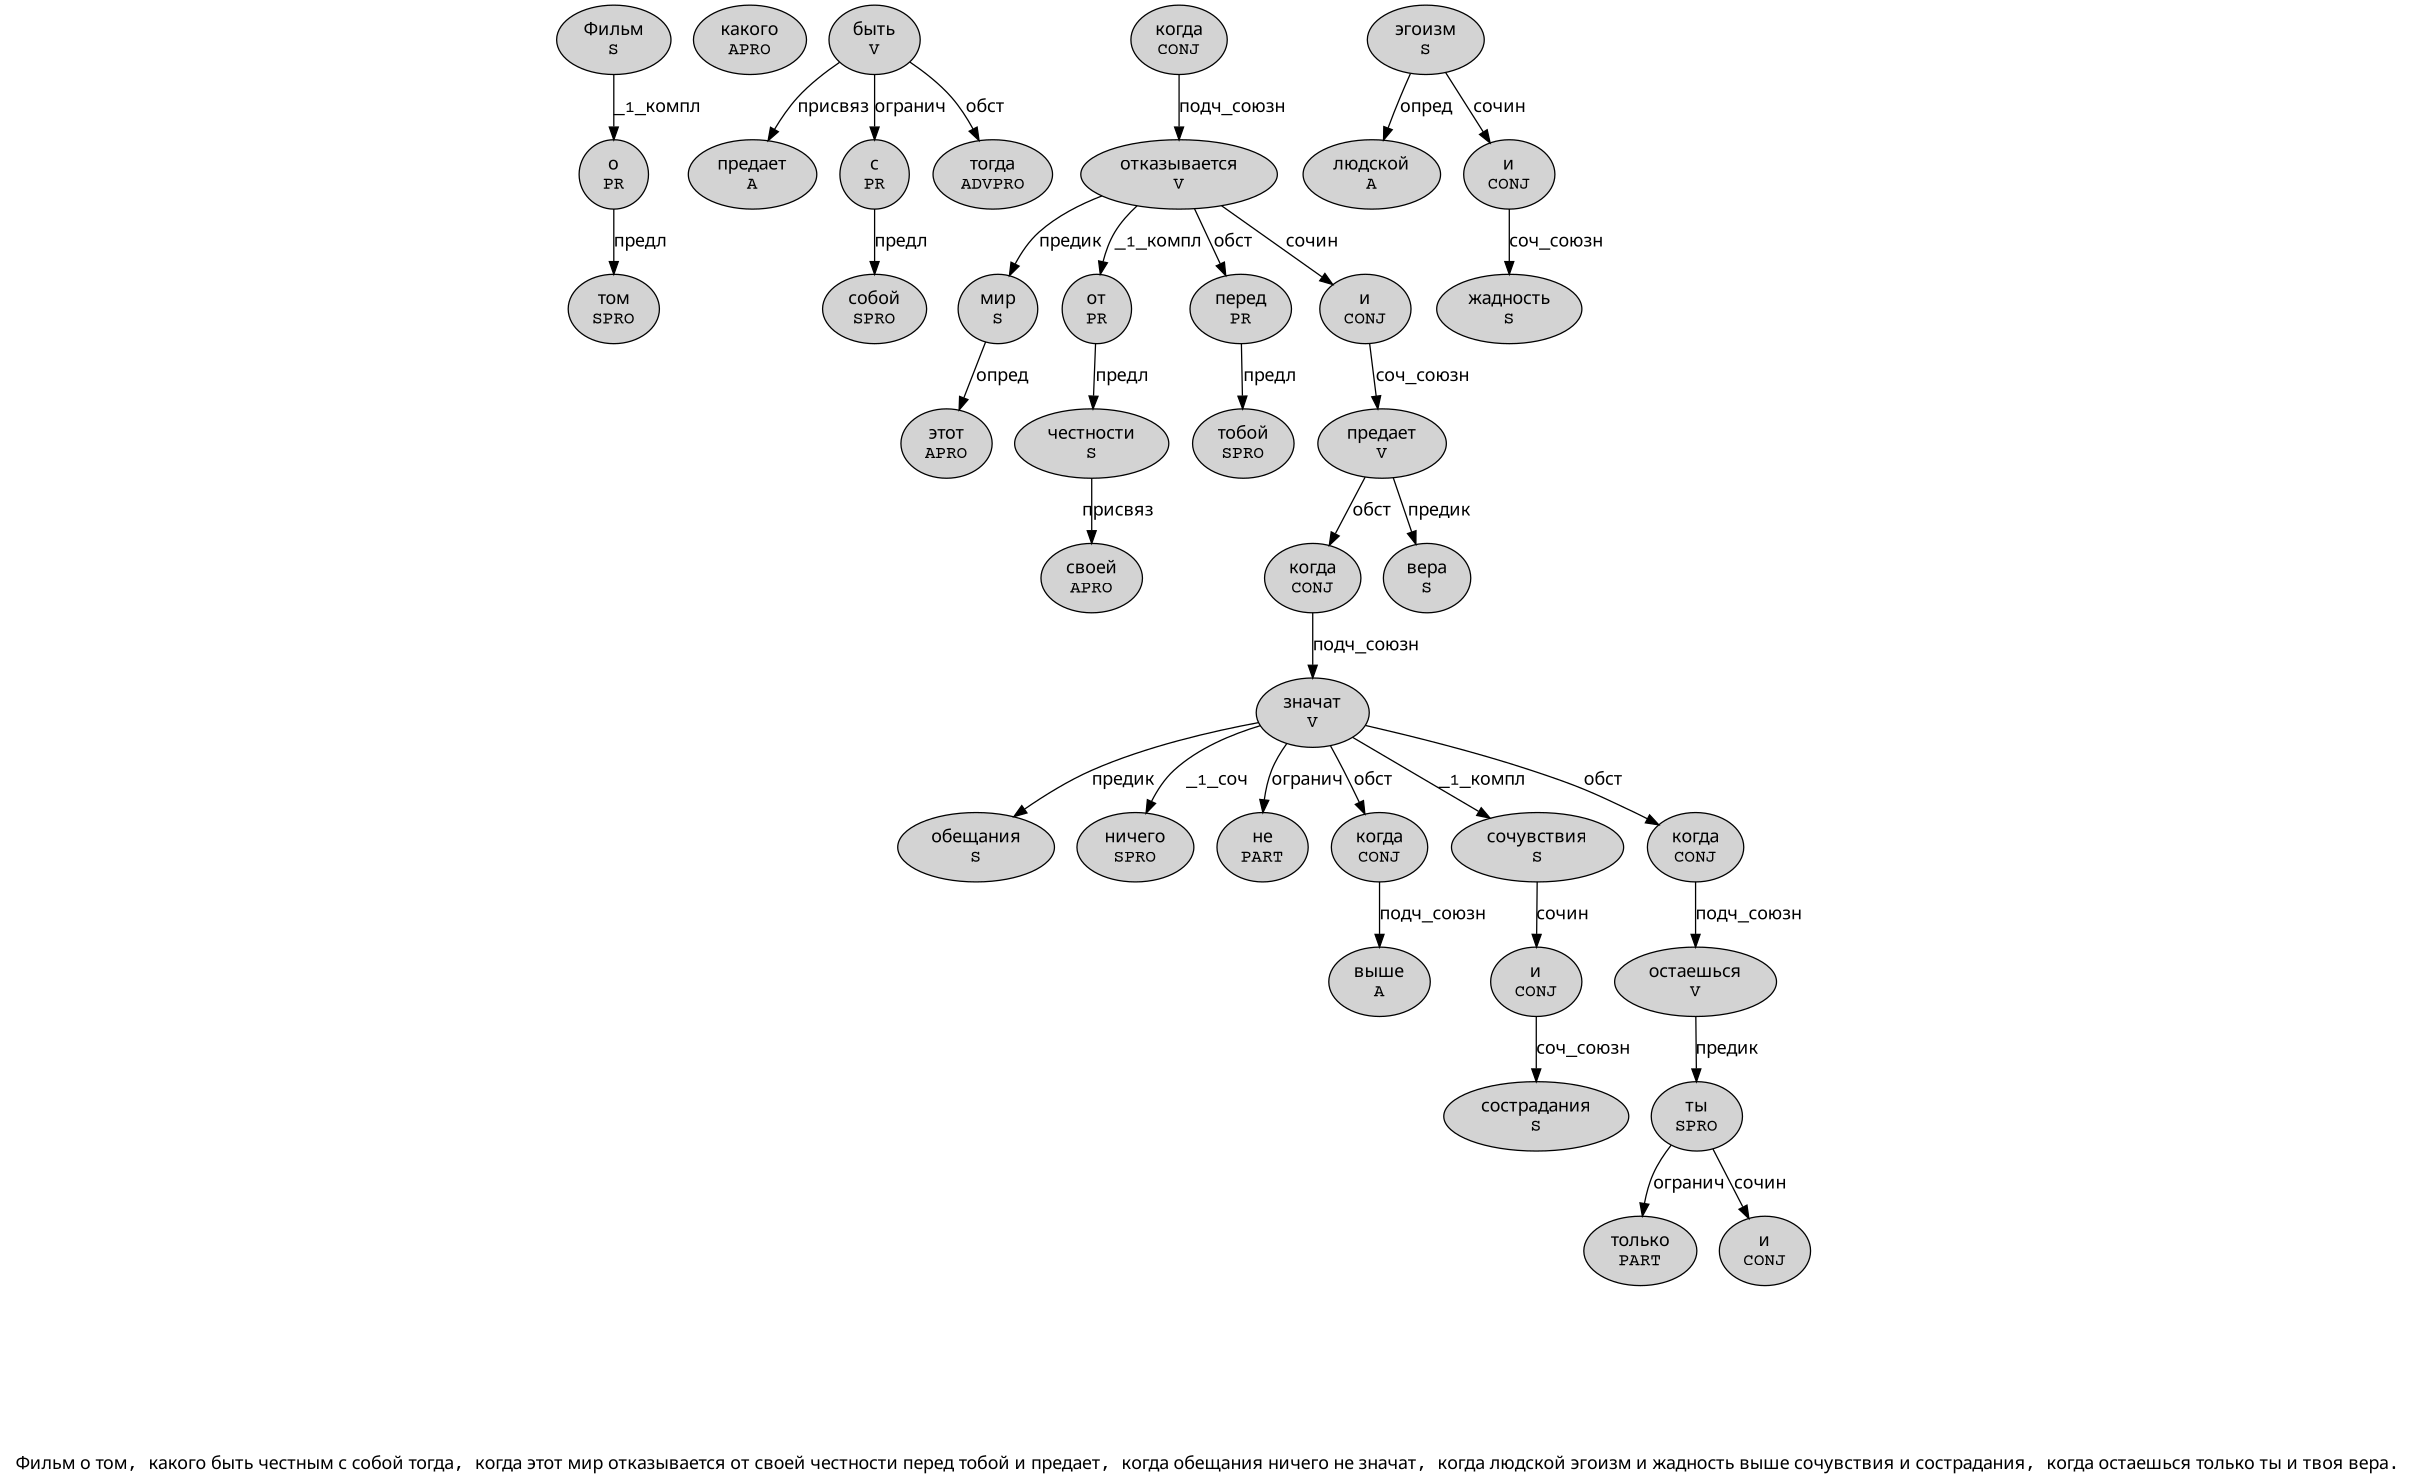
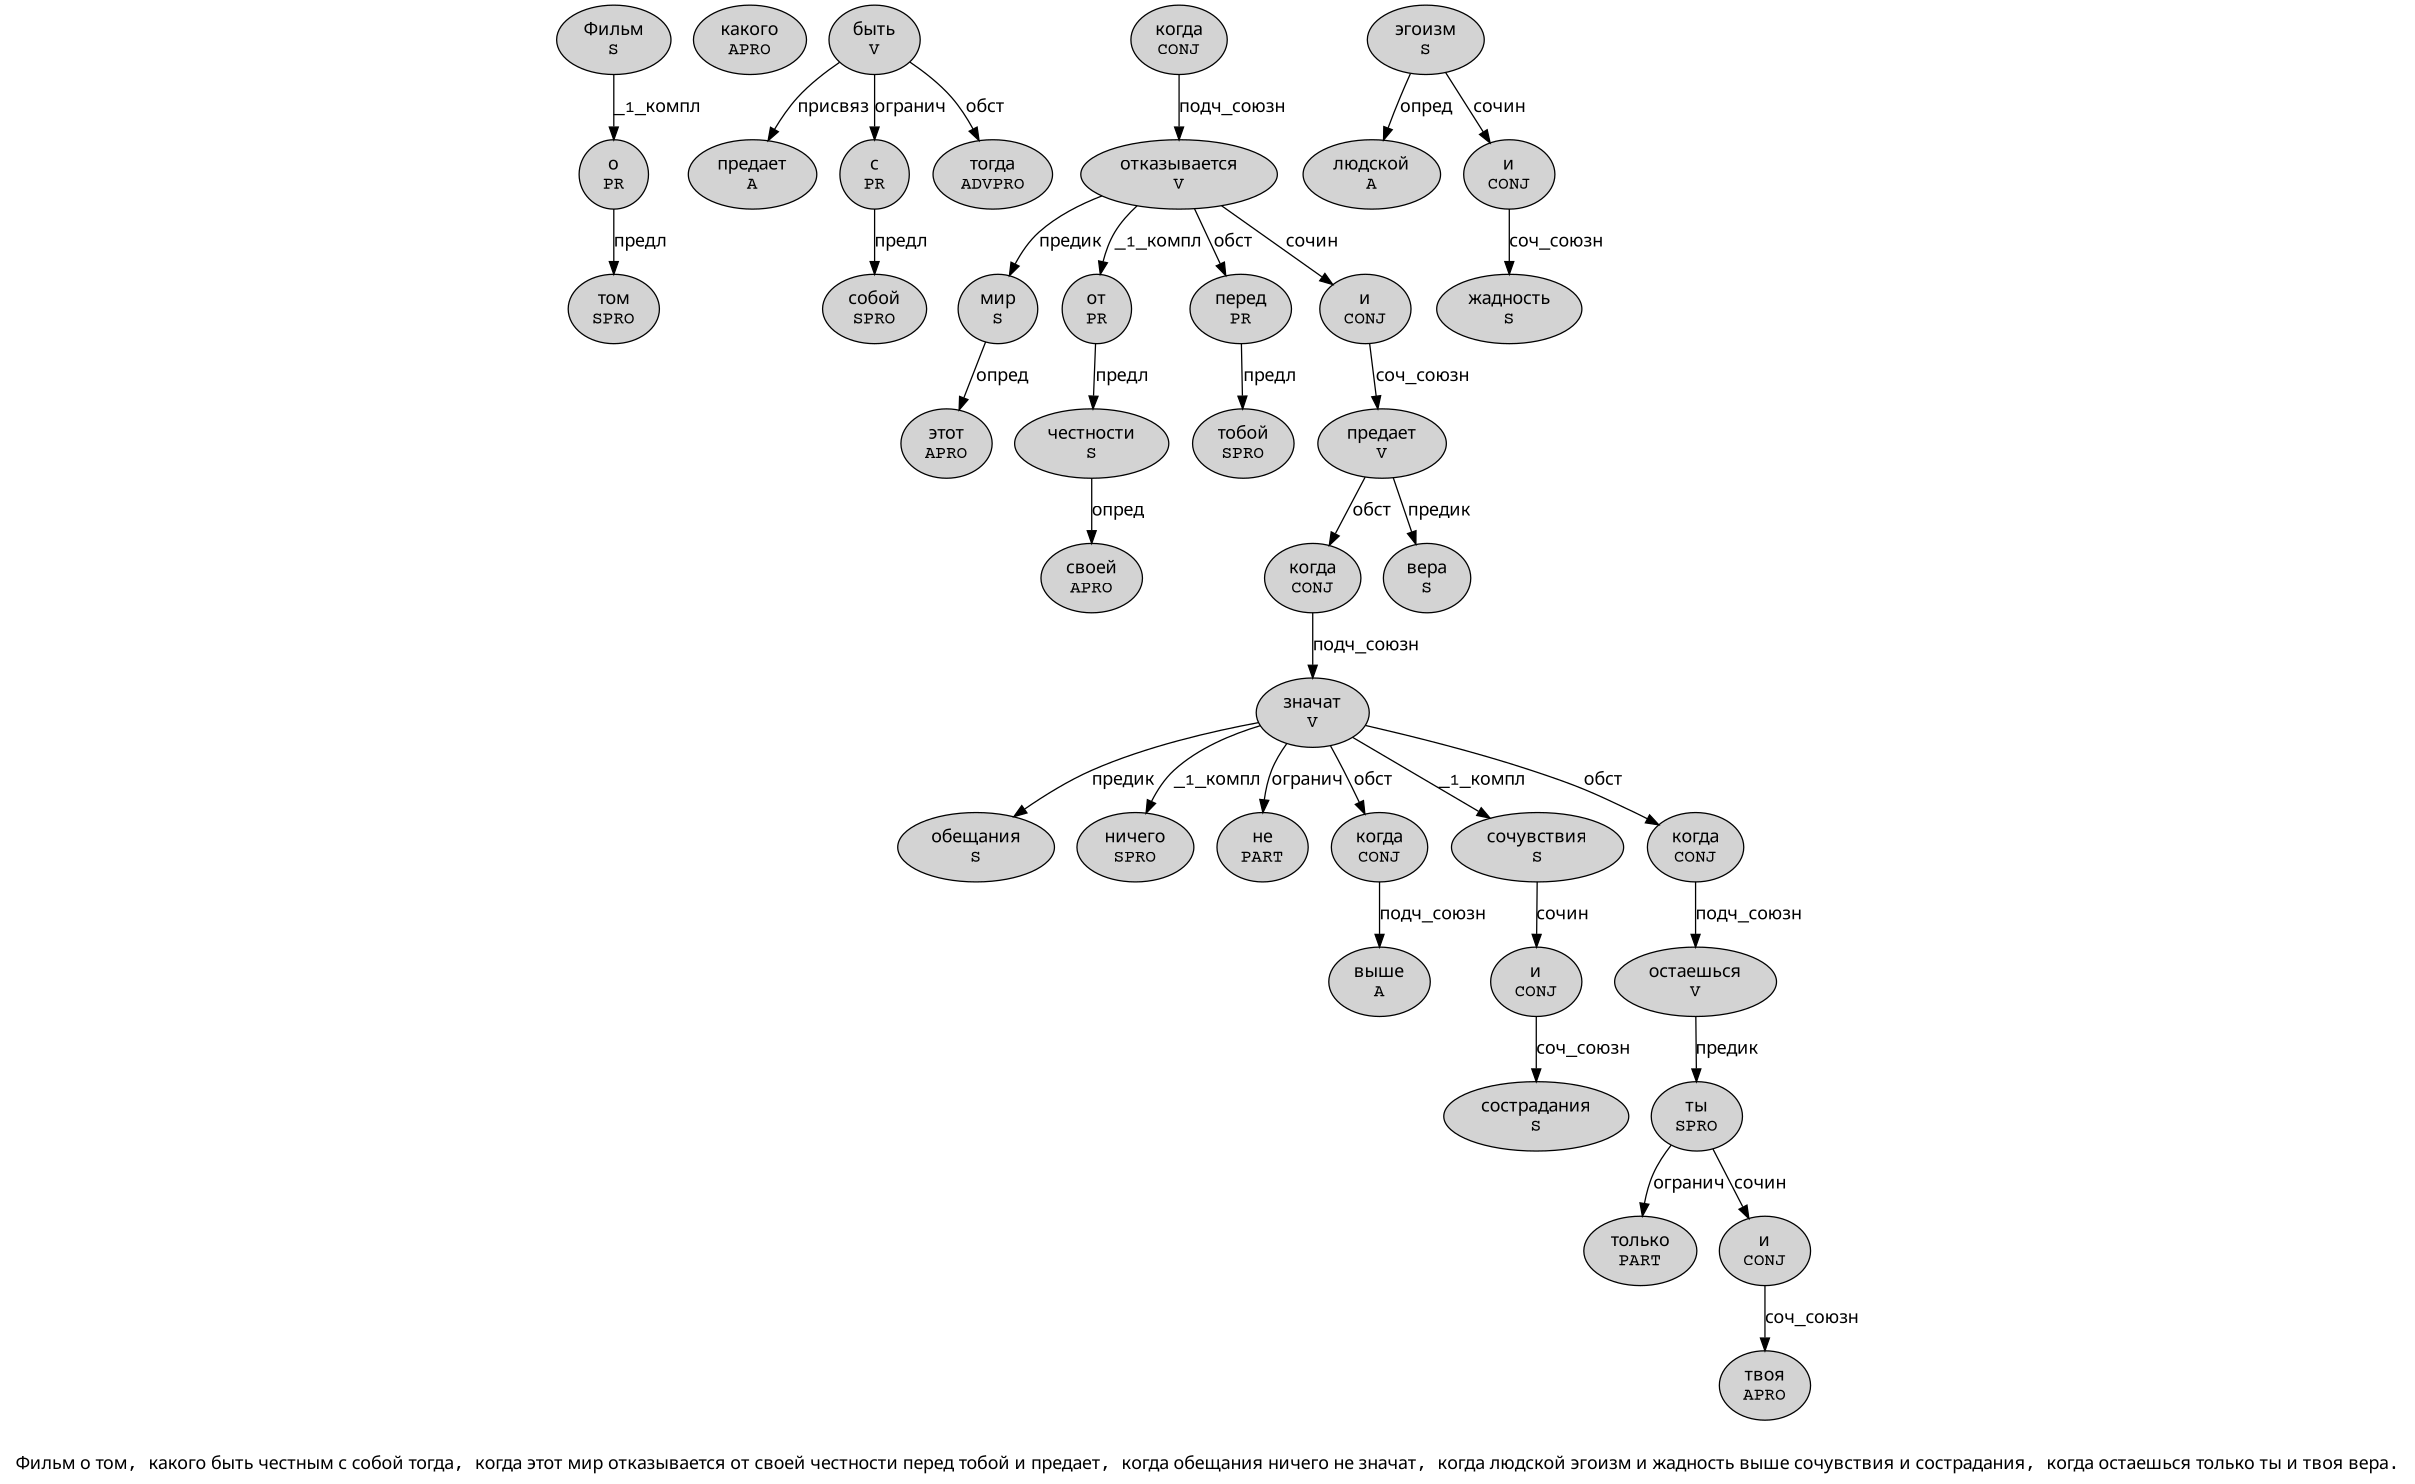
(1118, 511) -> (1118, 511)
(1218, 780) -> (1218, 780)
none -> (1765, 1385)
